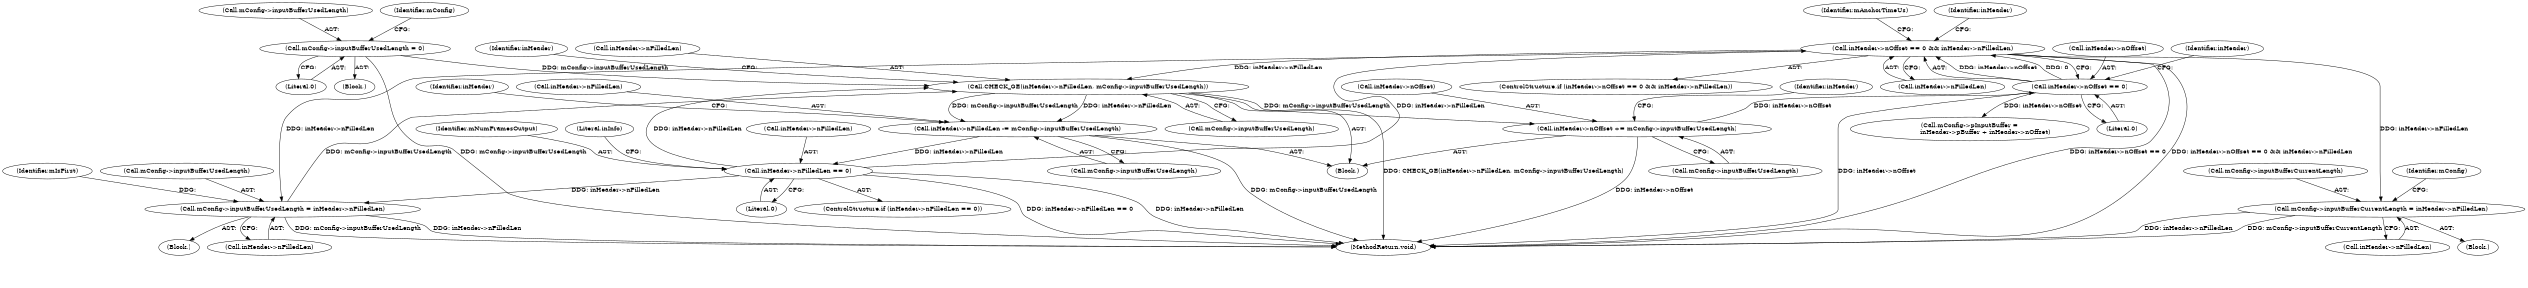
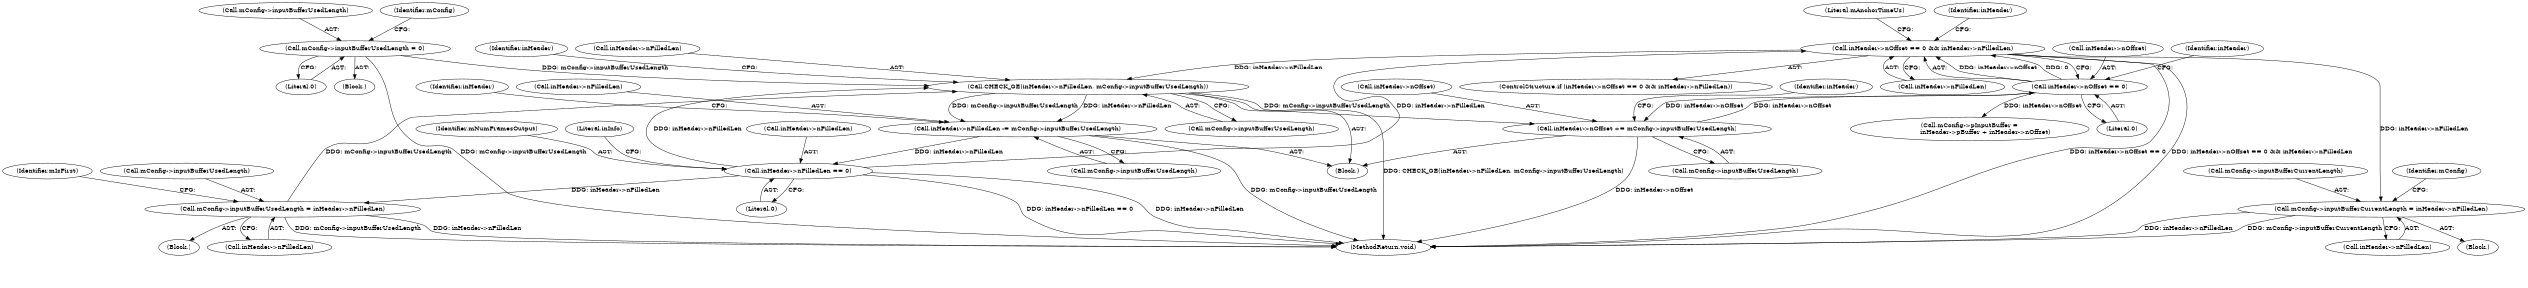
(1865, 11) -> (1865, 11)
(1000, 64) -> none
(189, 190) -> (189, 190)
(903, 209) -> none
(1779, 225) -> (1759, 98)
